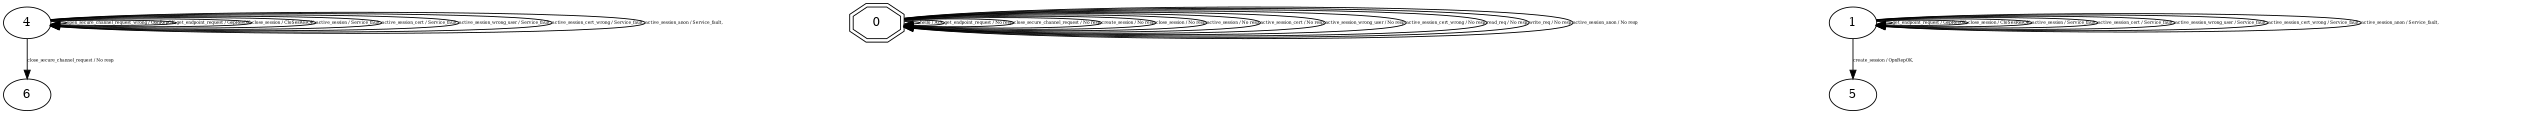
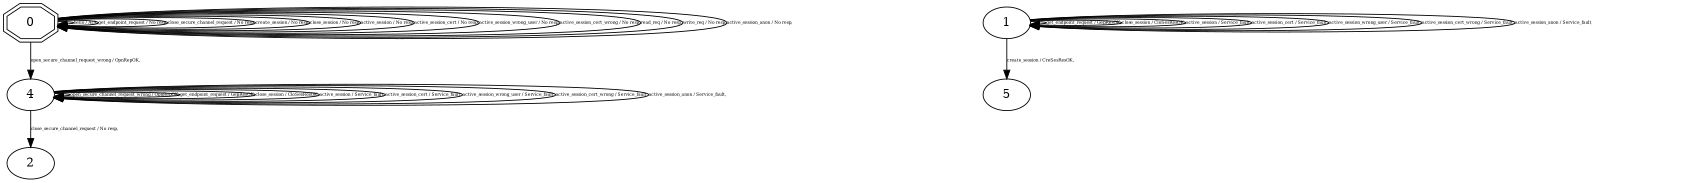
none -> (31, 56)
(1884, 61) -> (1041, 61)
(27, 95) -> (31, 163)
